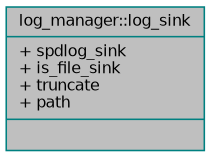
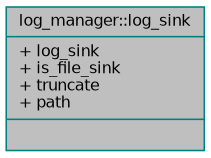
(73, 51) -> (59, 51)
